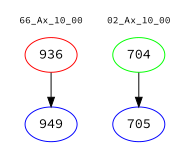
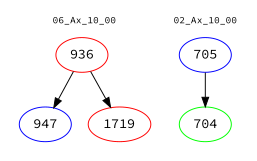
(52, 21) -> (85, 21)
(139, 85) -> (205, 85)
(51, 124) -> (45, 124)
none -> (120, 124)
